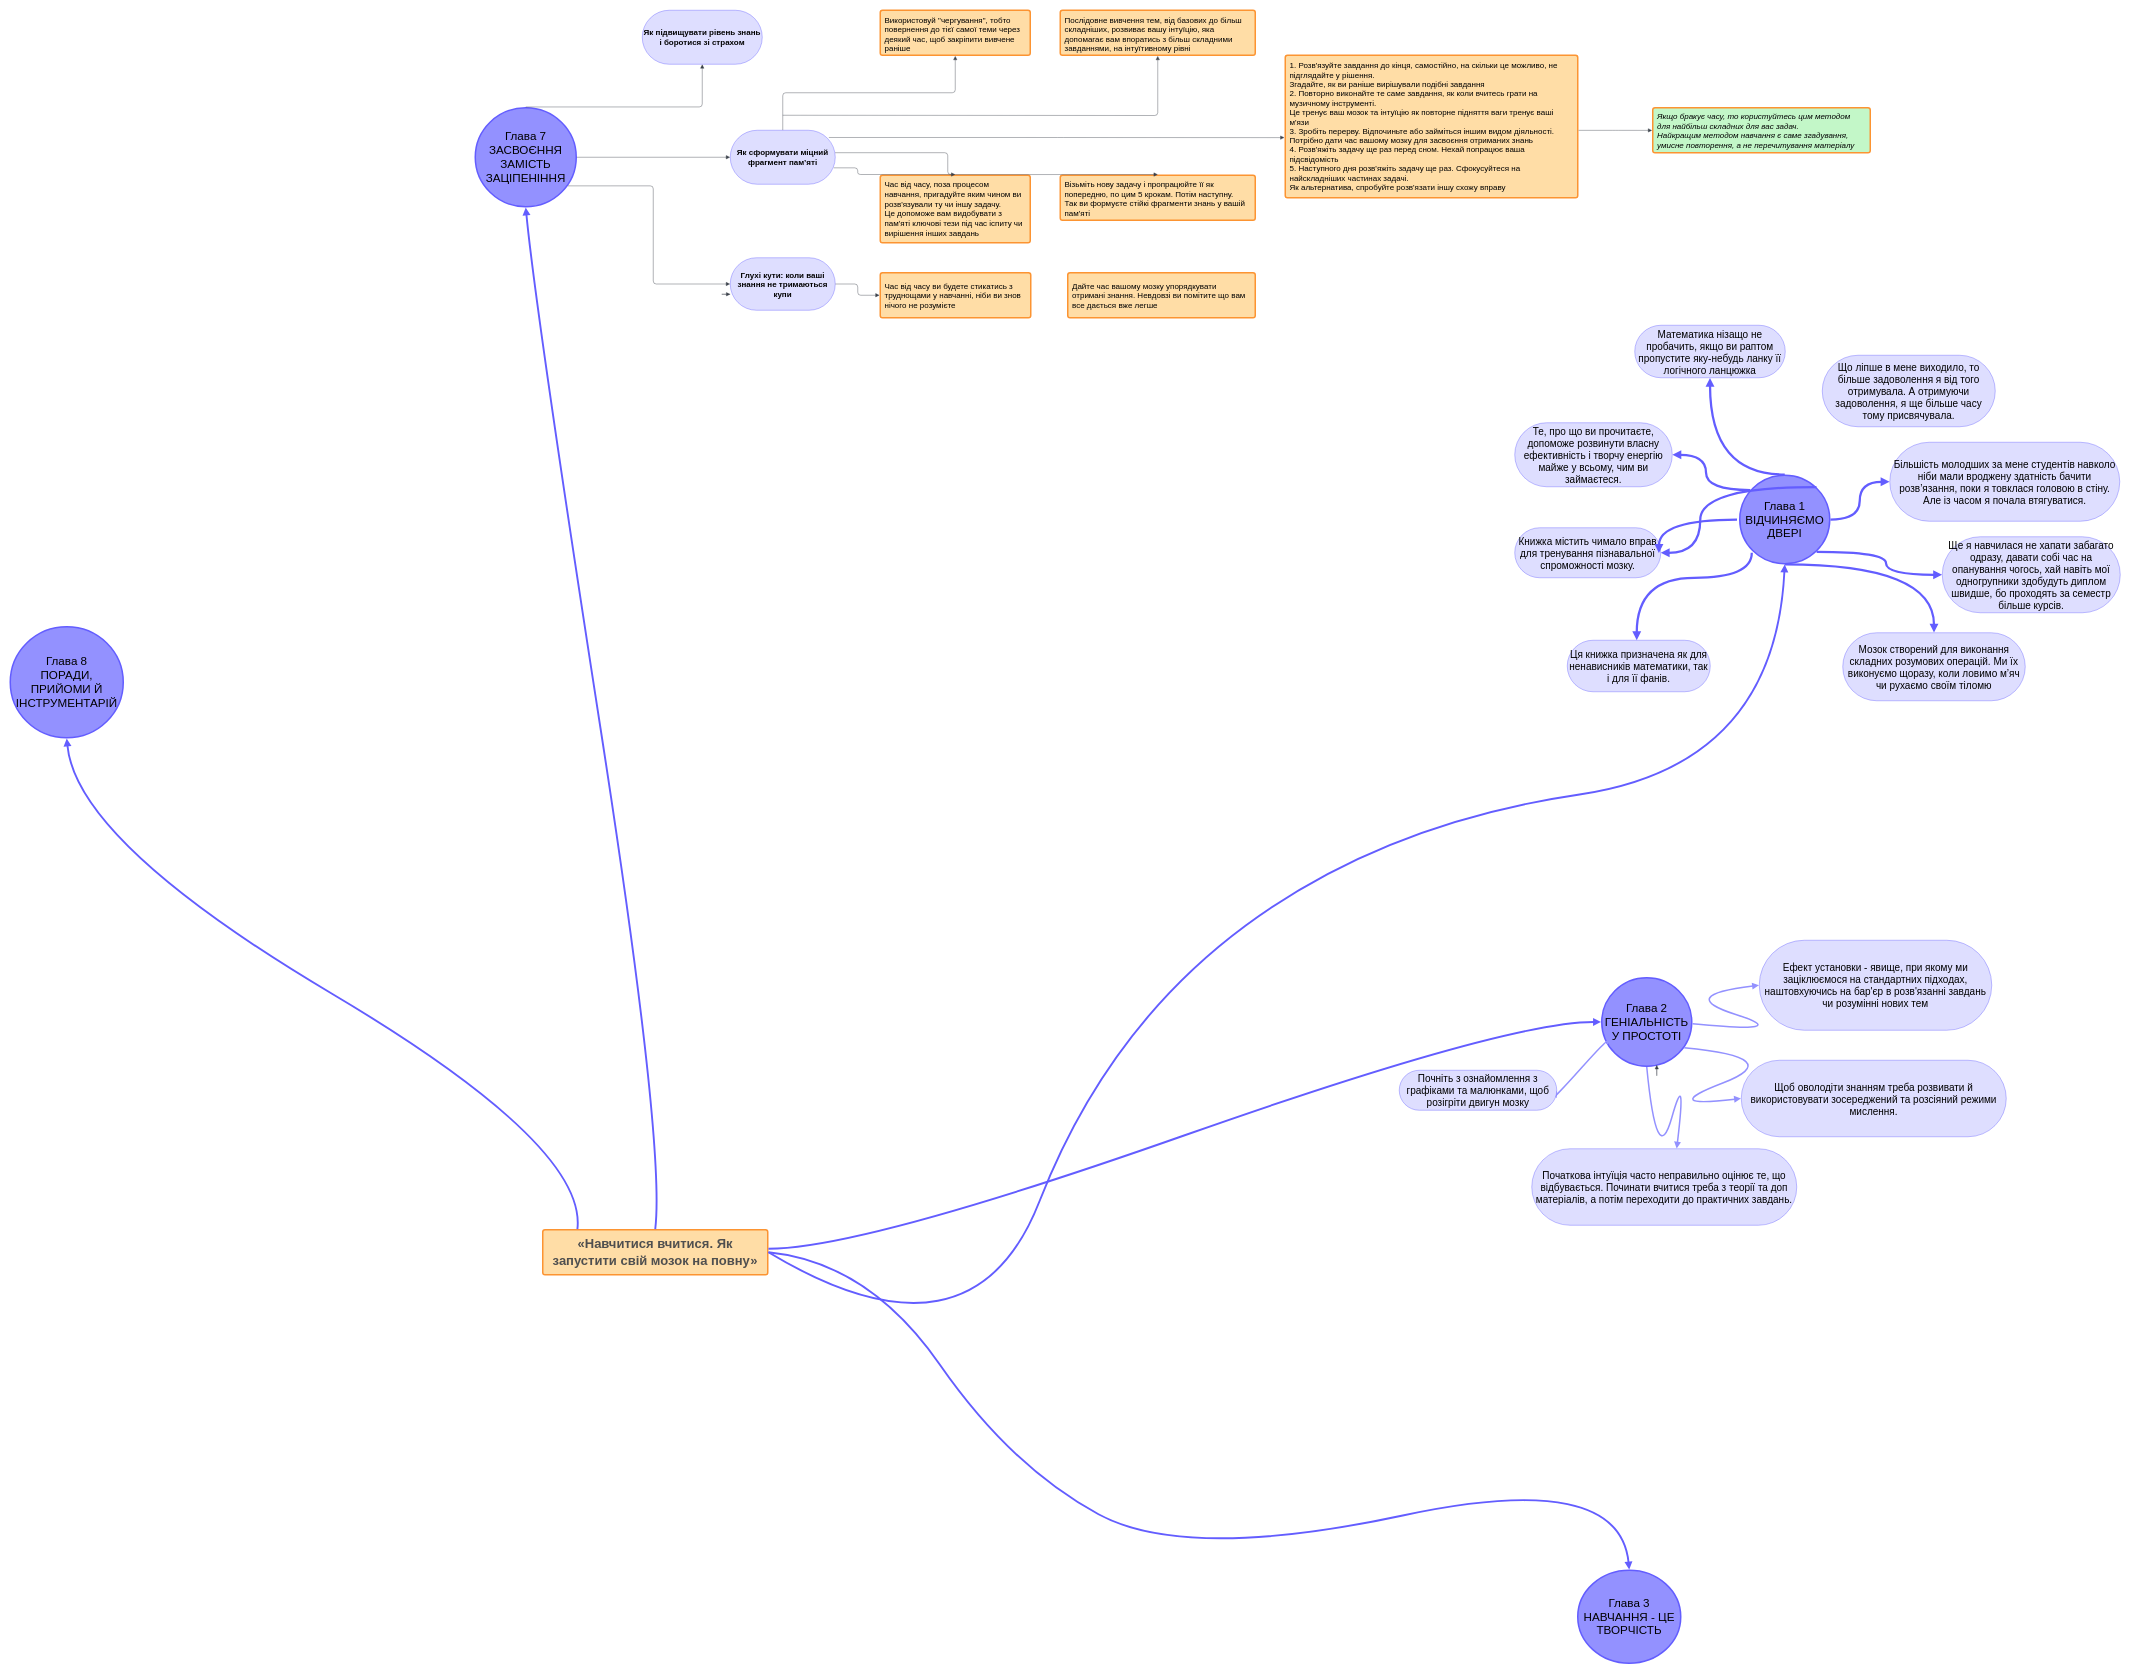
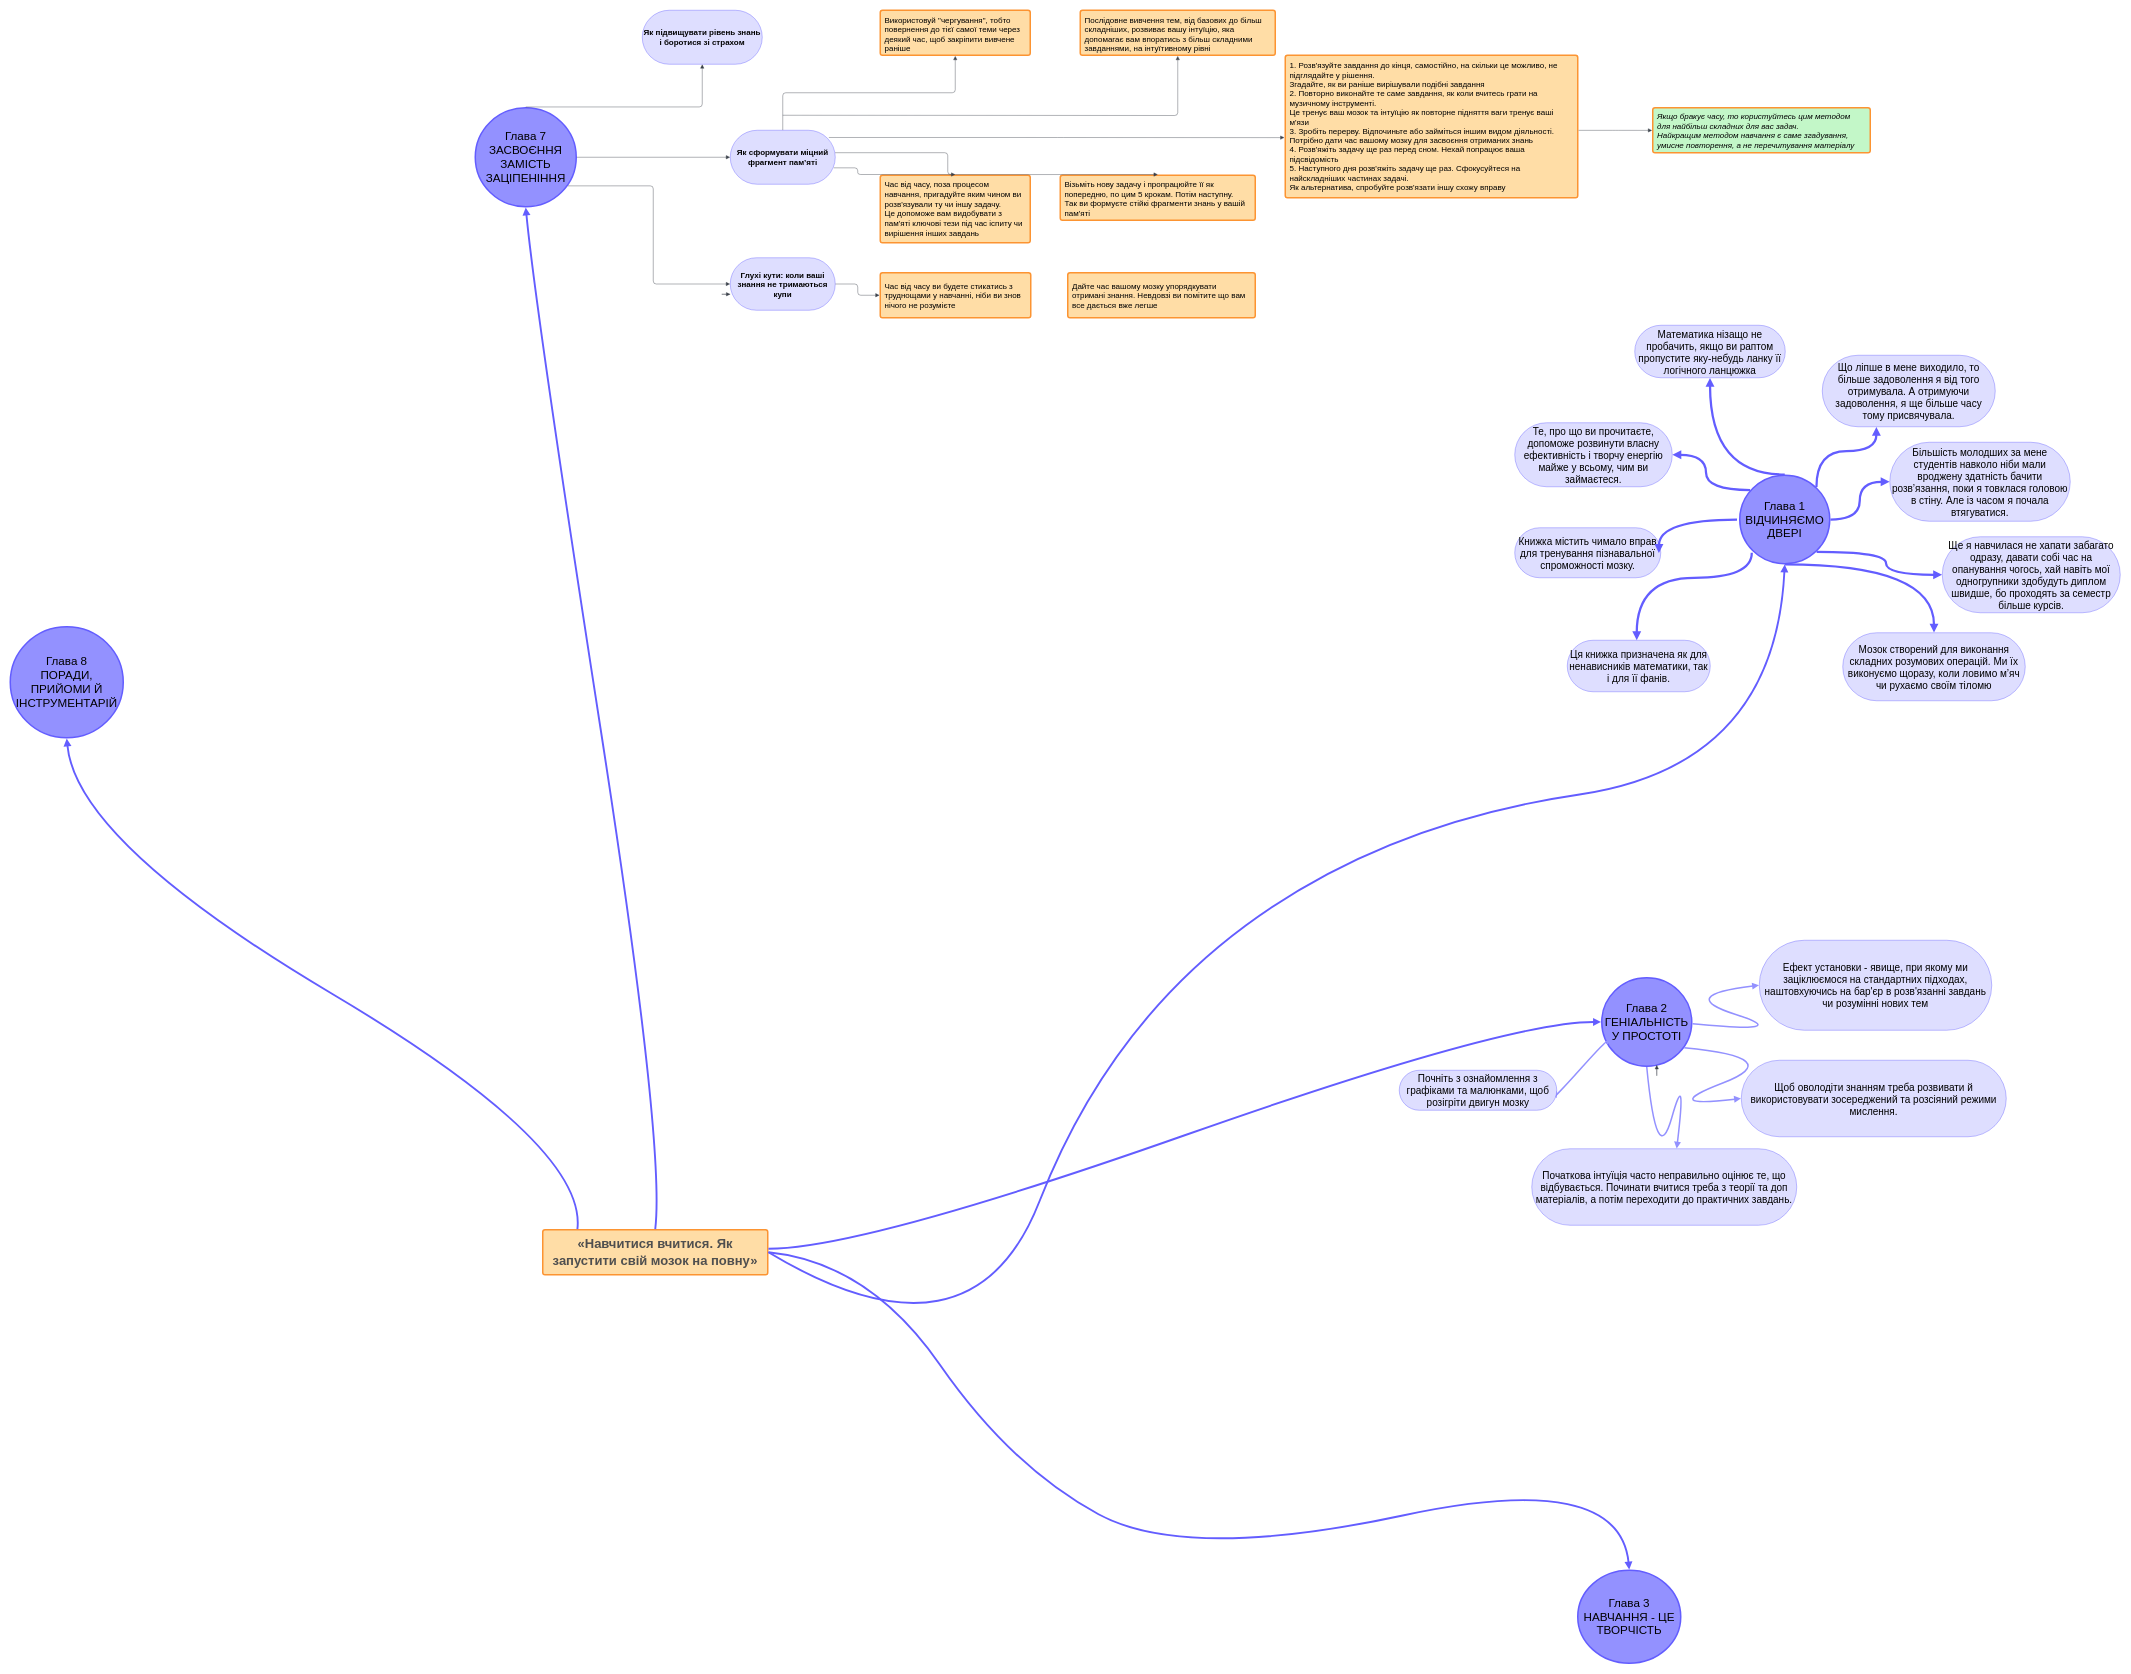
(1158, 33) -> (1178, 33)
(2005, 482) -> (1980, 482)
(1701, 514) -> (1838, 452)
